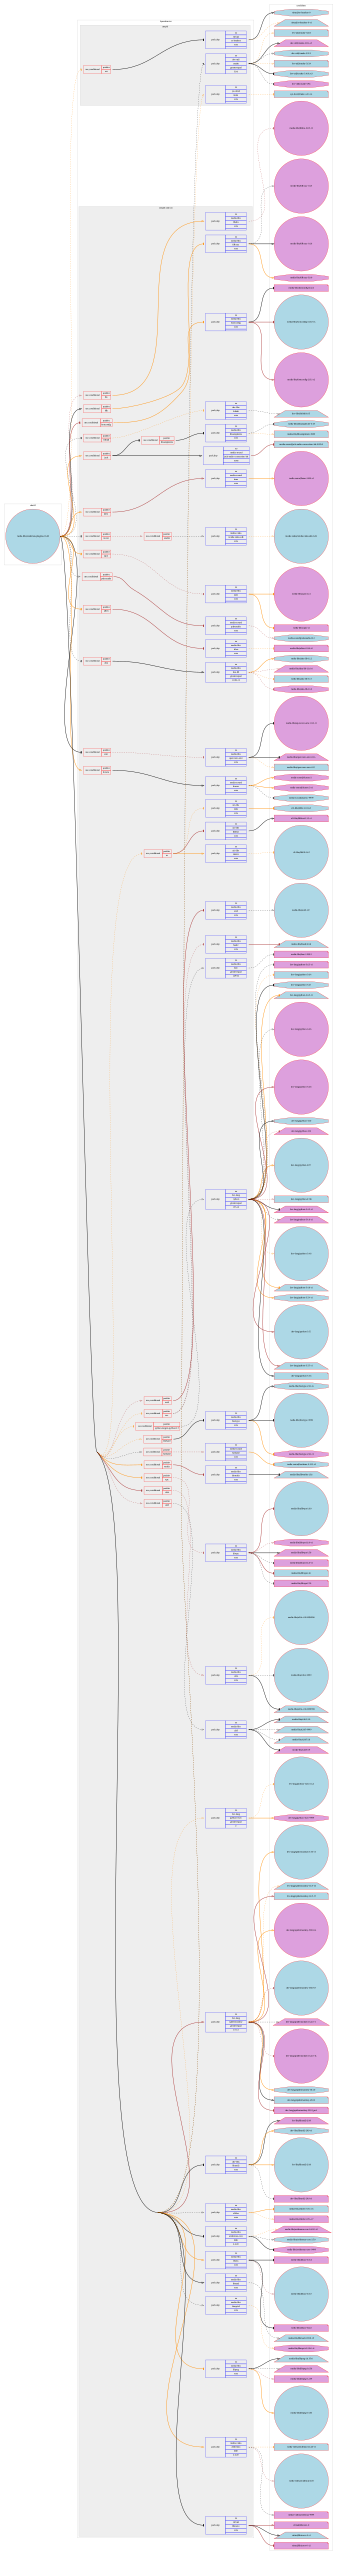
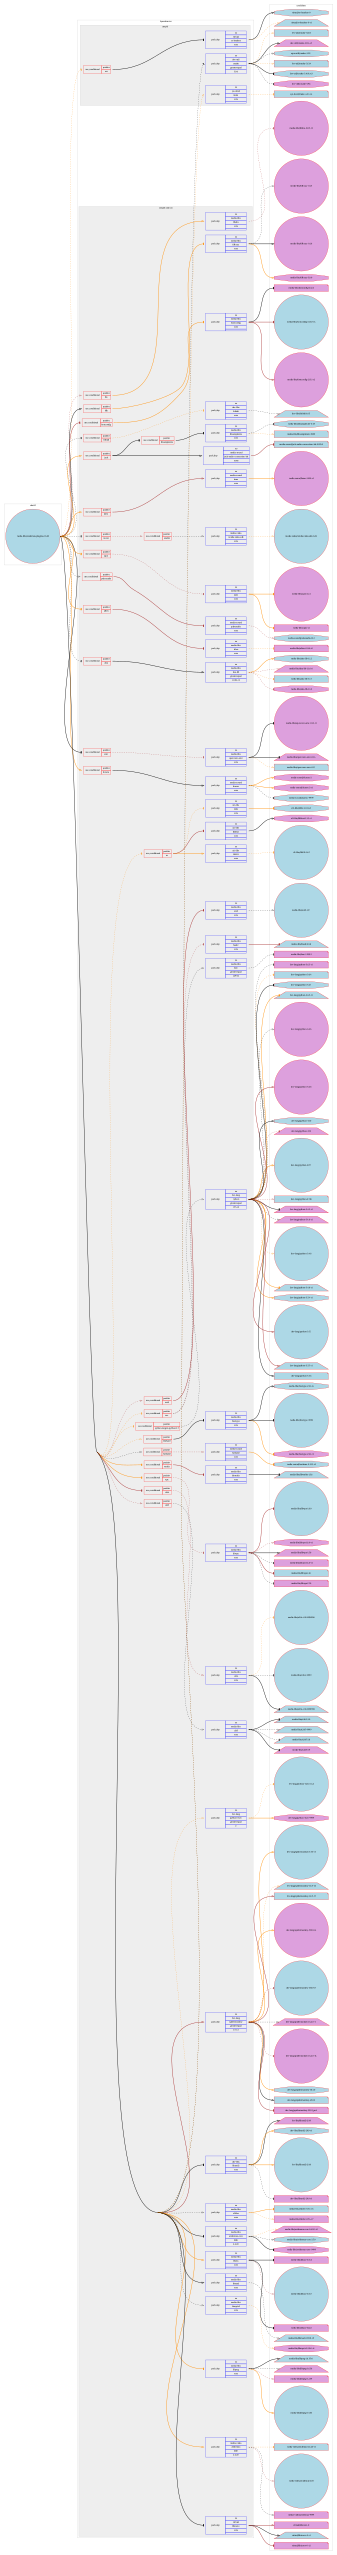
(301, 53) -> (301, 53)
(301, 818) -> (301, 818)
